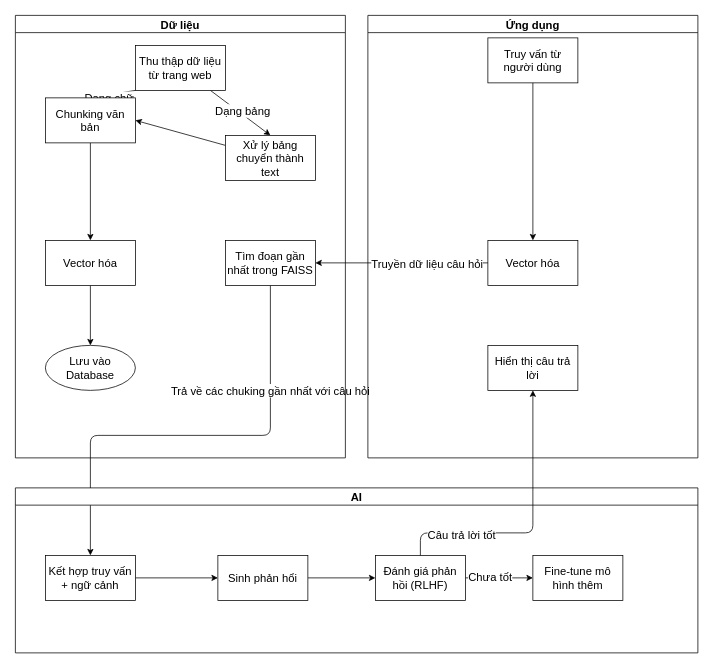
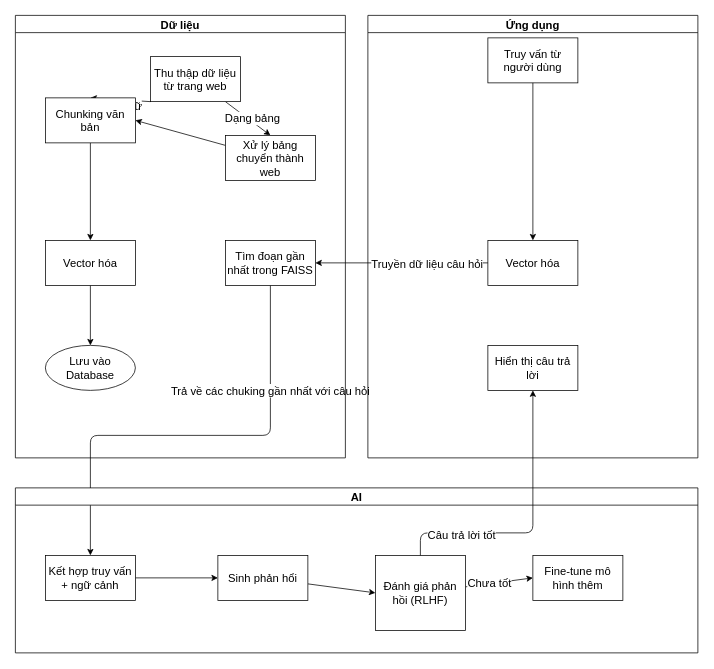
(180, 68) -> (195, 79)
(270, 158) -> (270, 158)
(420, 578) -> (420, 593)
